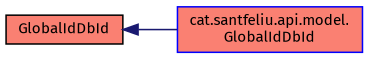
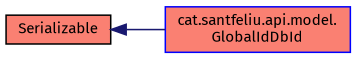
(64, 30) -> (58, 30)
